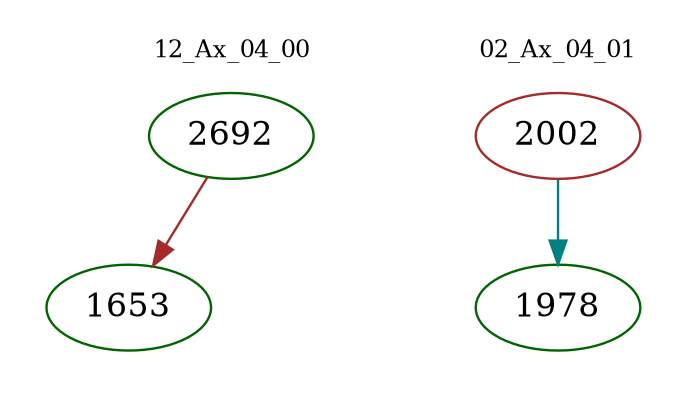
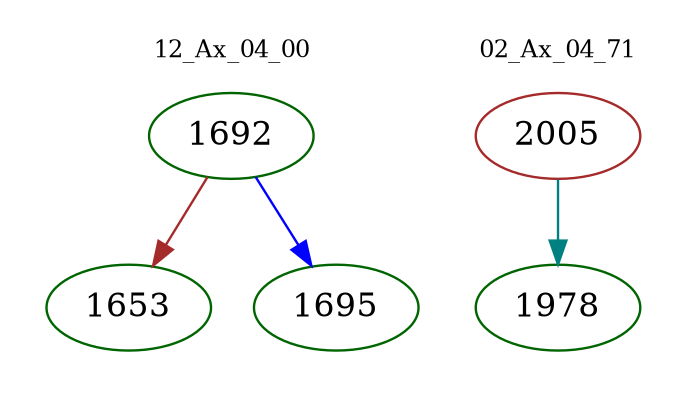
(558, 51) -> (558, 51)
(231, 136) -> (231, 136)
(558, 136) -> (558, 136)
none -> (336, 308)
